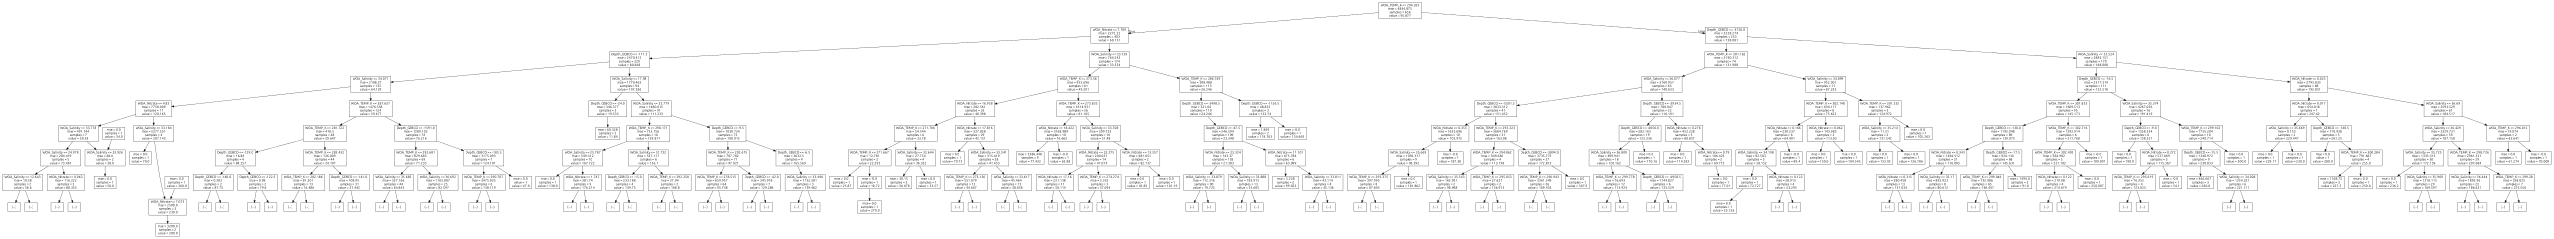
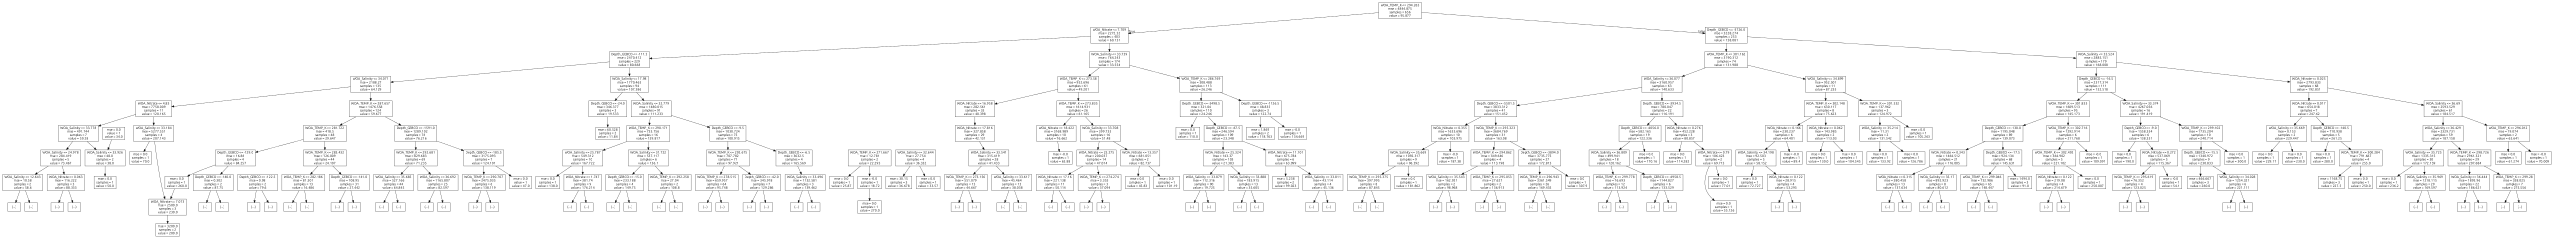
(114, 133) -> (114, 133)
(916, 133) -> none
none -> (1188, 133)
(952, 158) -> none
(1030, 158) -> none
(2323, 158) -> (2323, 158)
(246, 169) -> (202, 170)
(1738, 194) -> (1705, 183)
